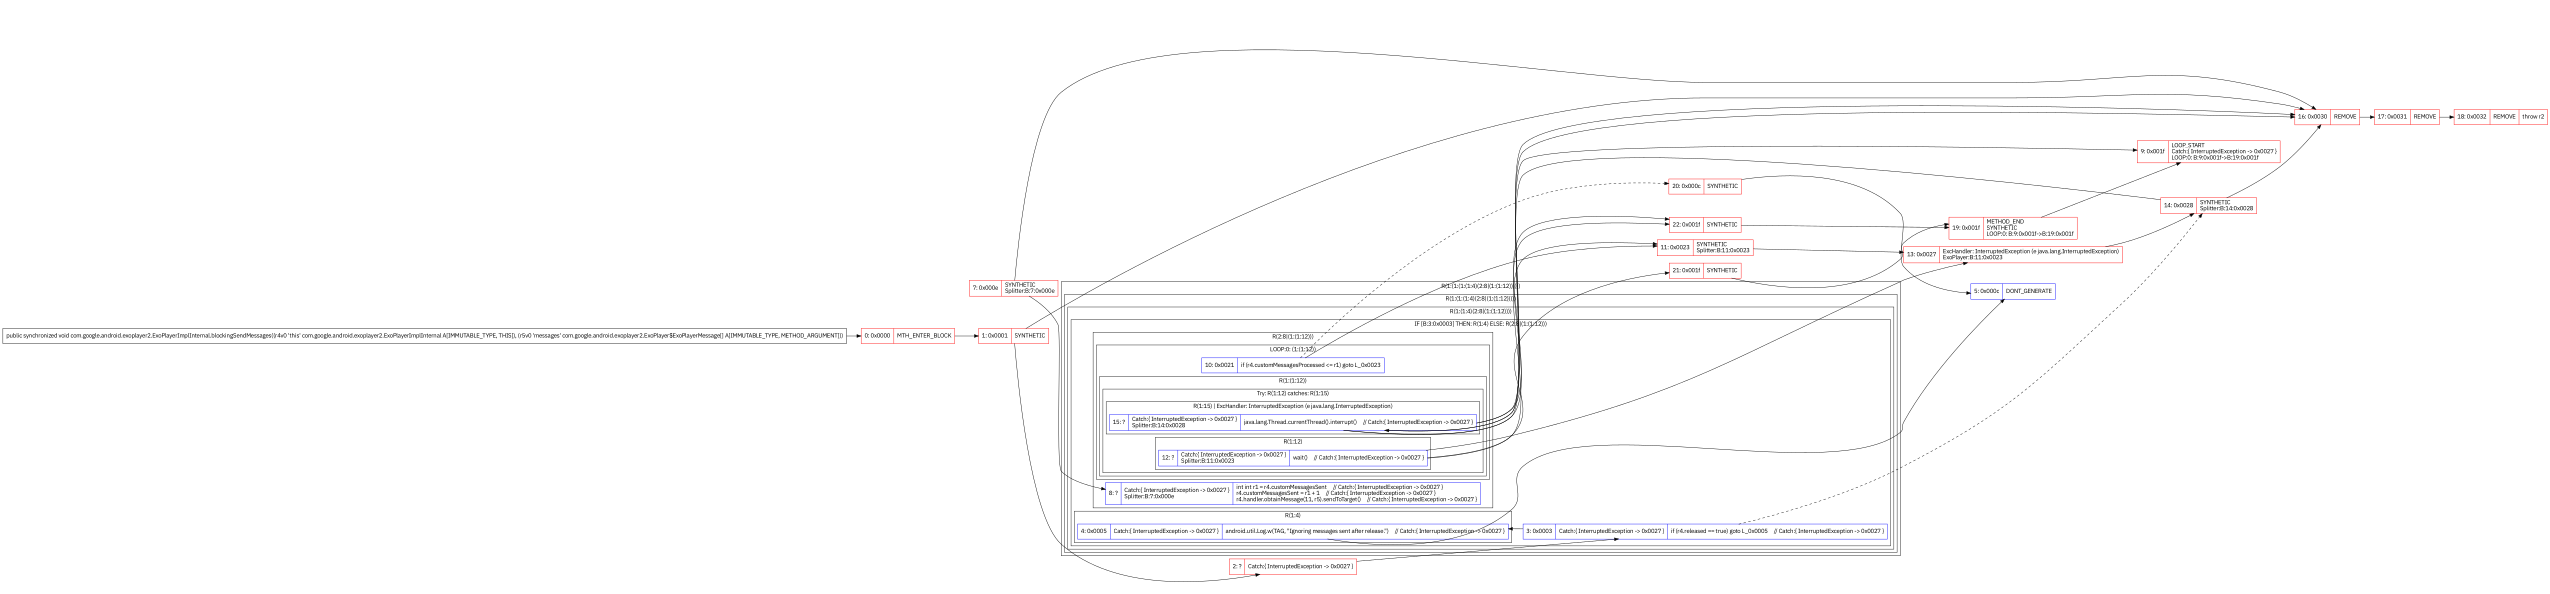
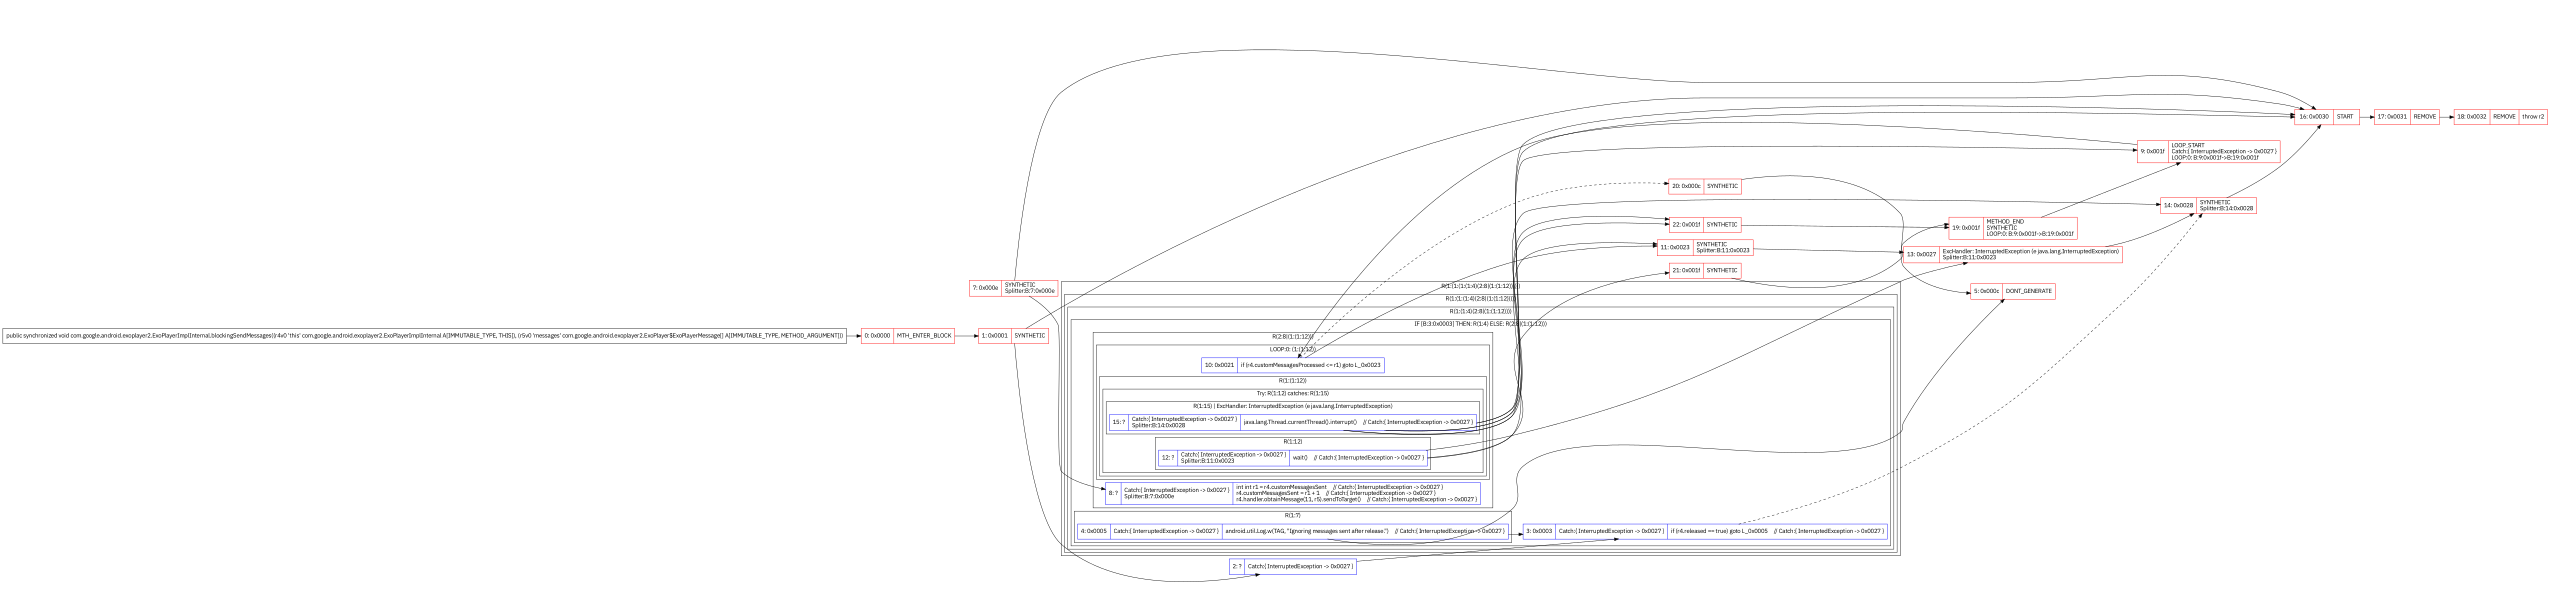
(2345, 117) -> (2345, 117)
none -> (1675, 124)
(1659, 158) -> (1673, 201)
(1973, 258) -> (1970, 258)
(2013, 291) -> (2013, 291)
(1293, 516) -> (1293, 516)
(1518, 529) -> (1514, 534)
(1293, 567) -> (1293, 567)
